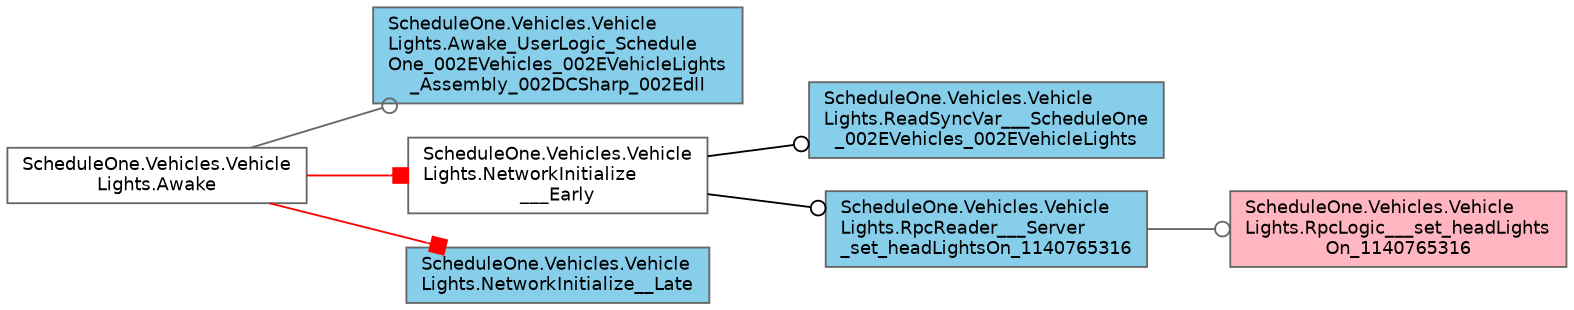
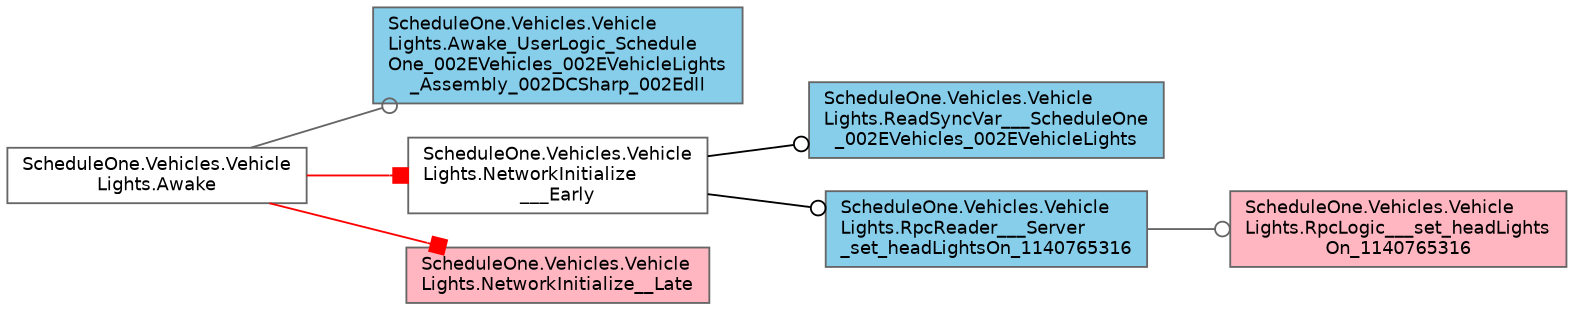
(558, 275) -> (558, 275)
